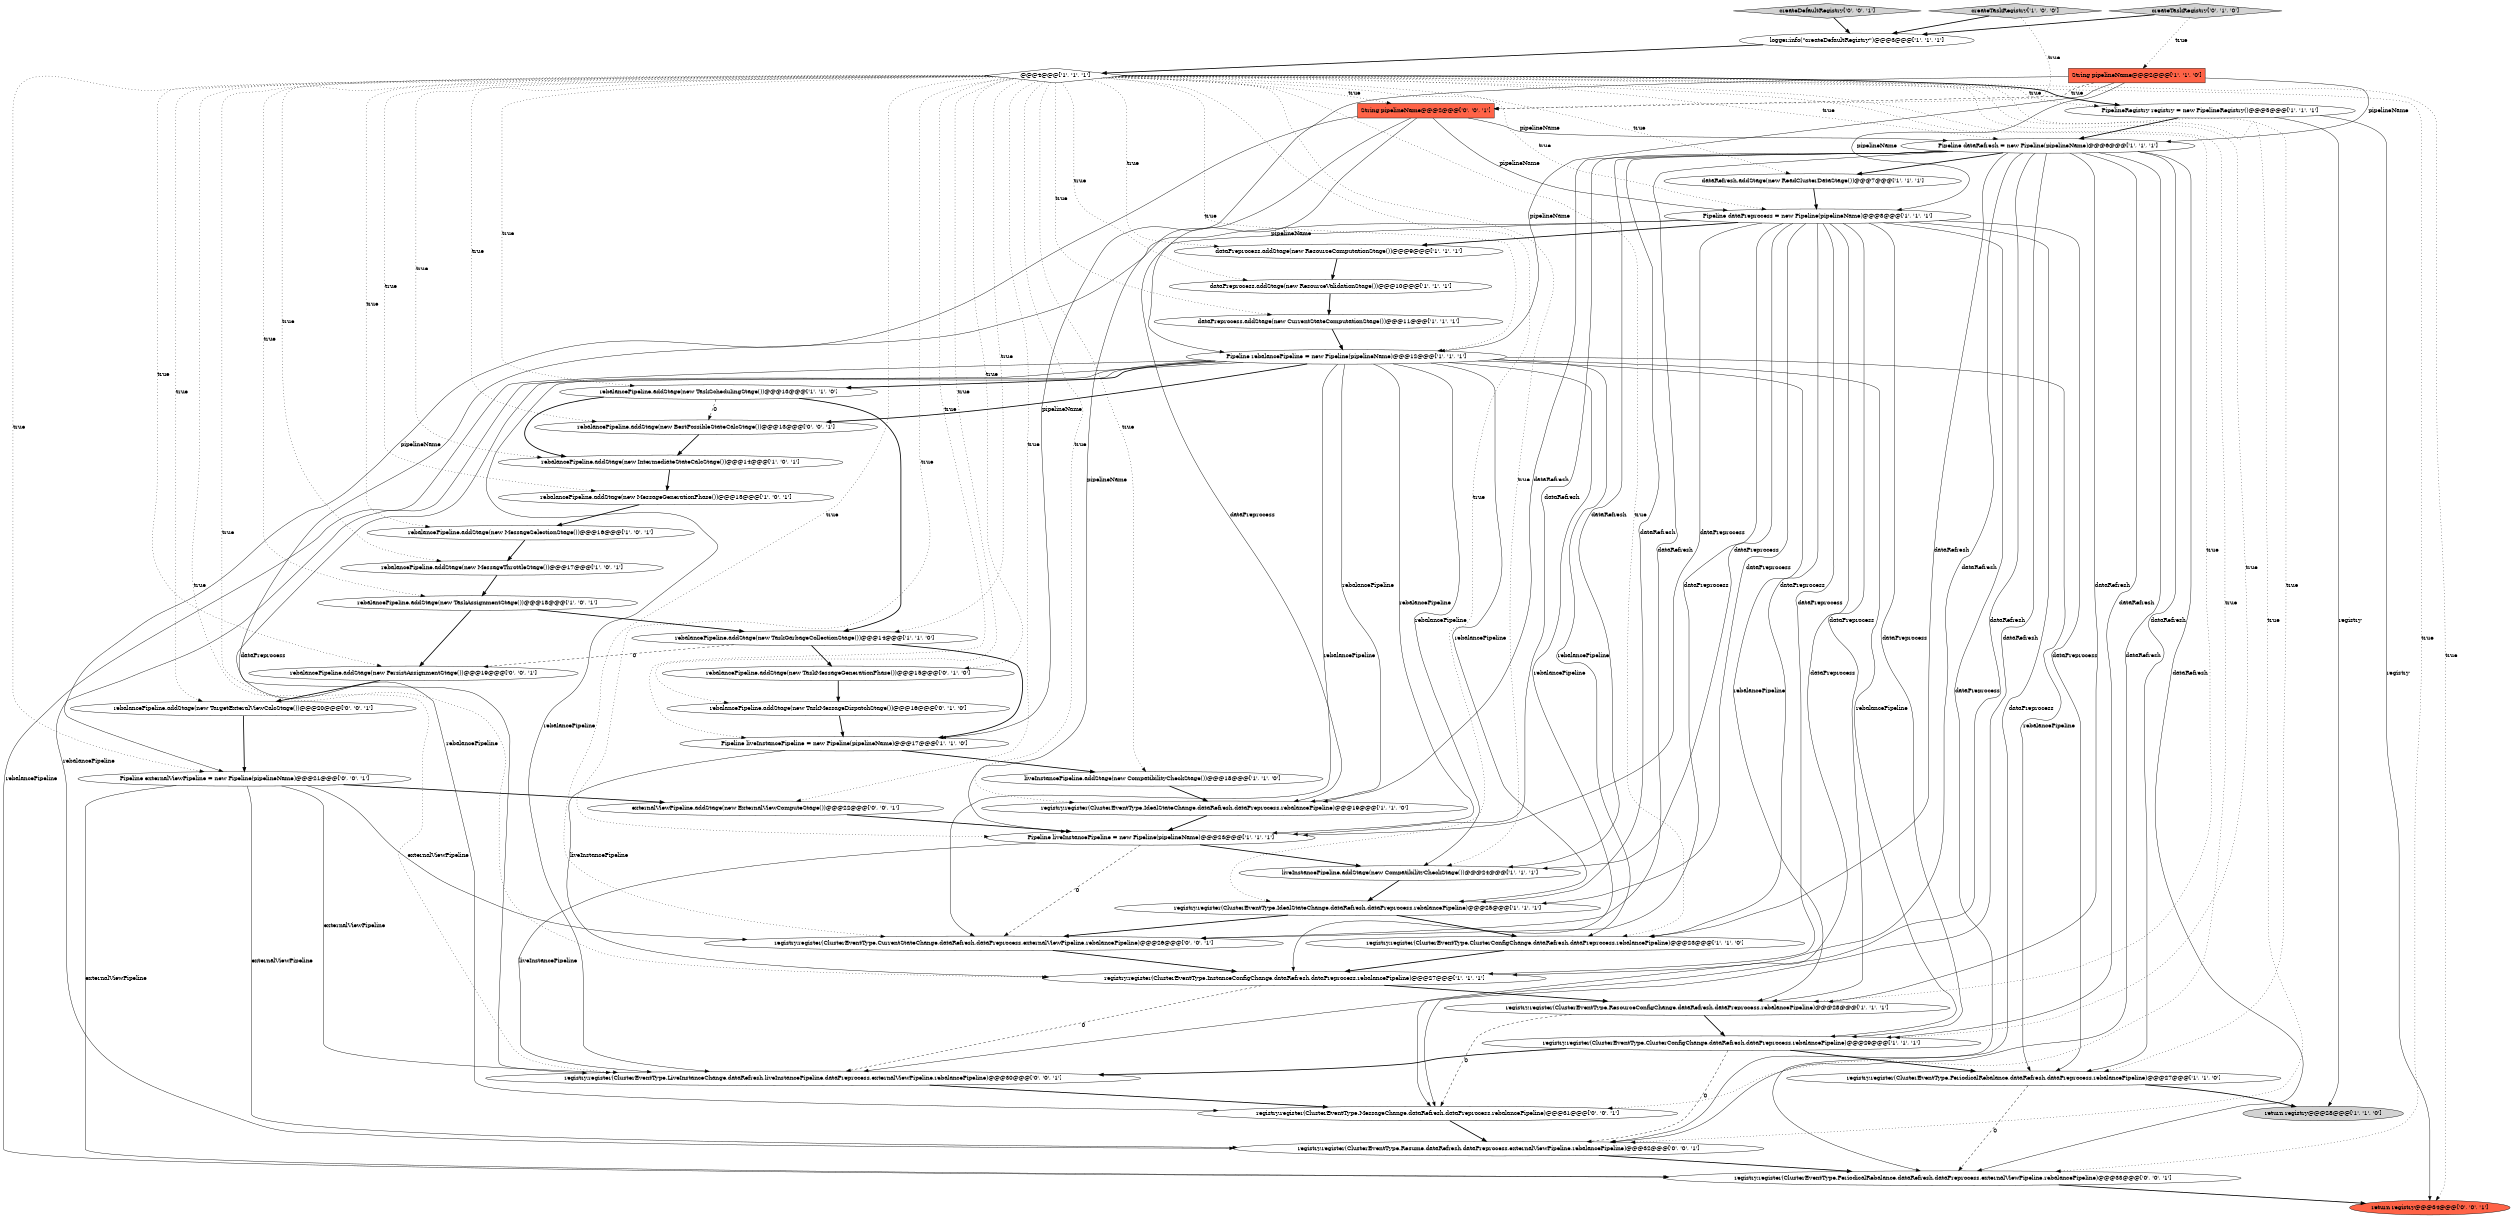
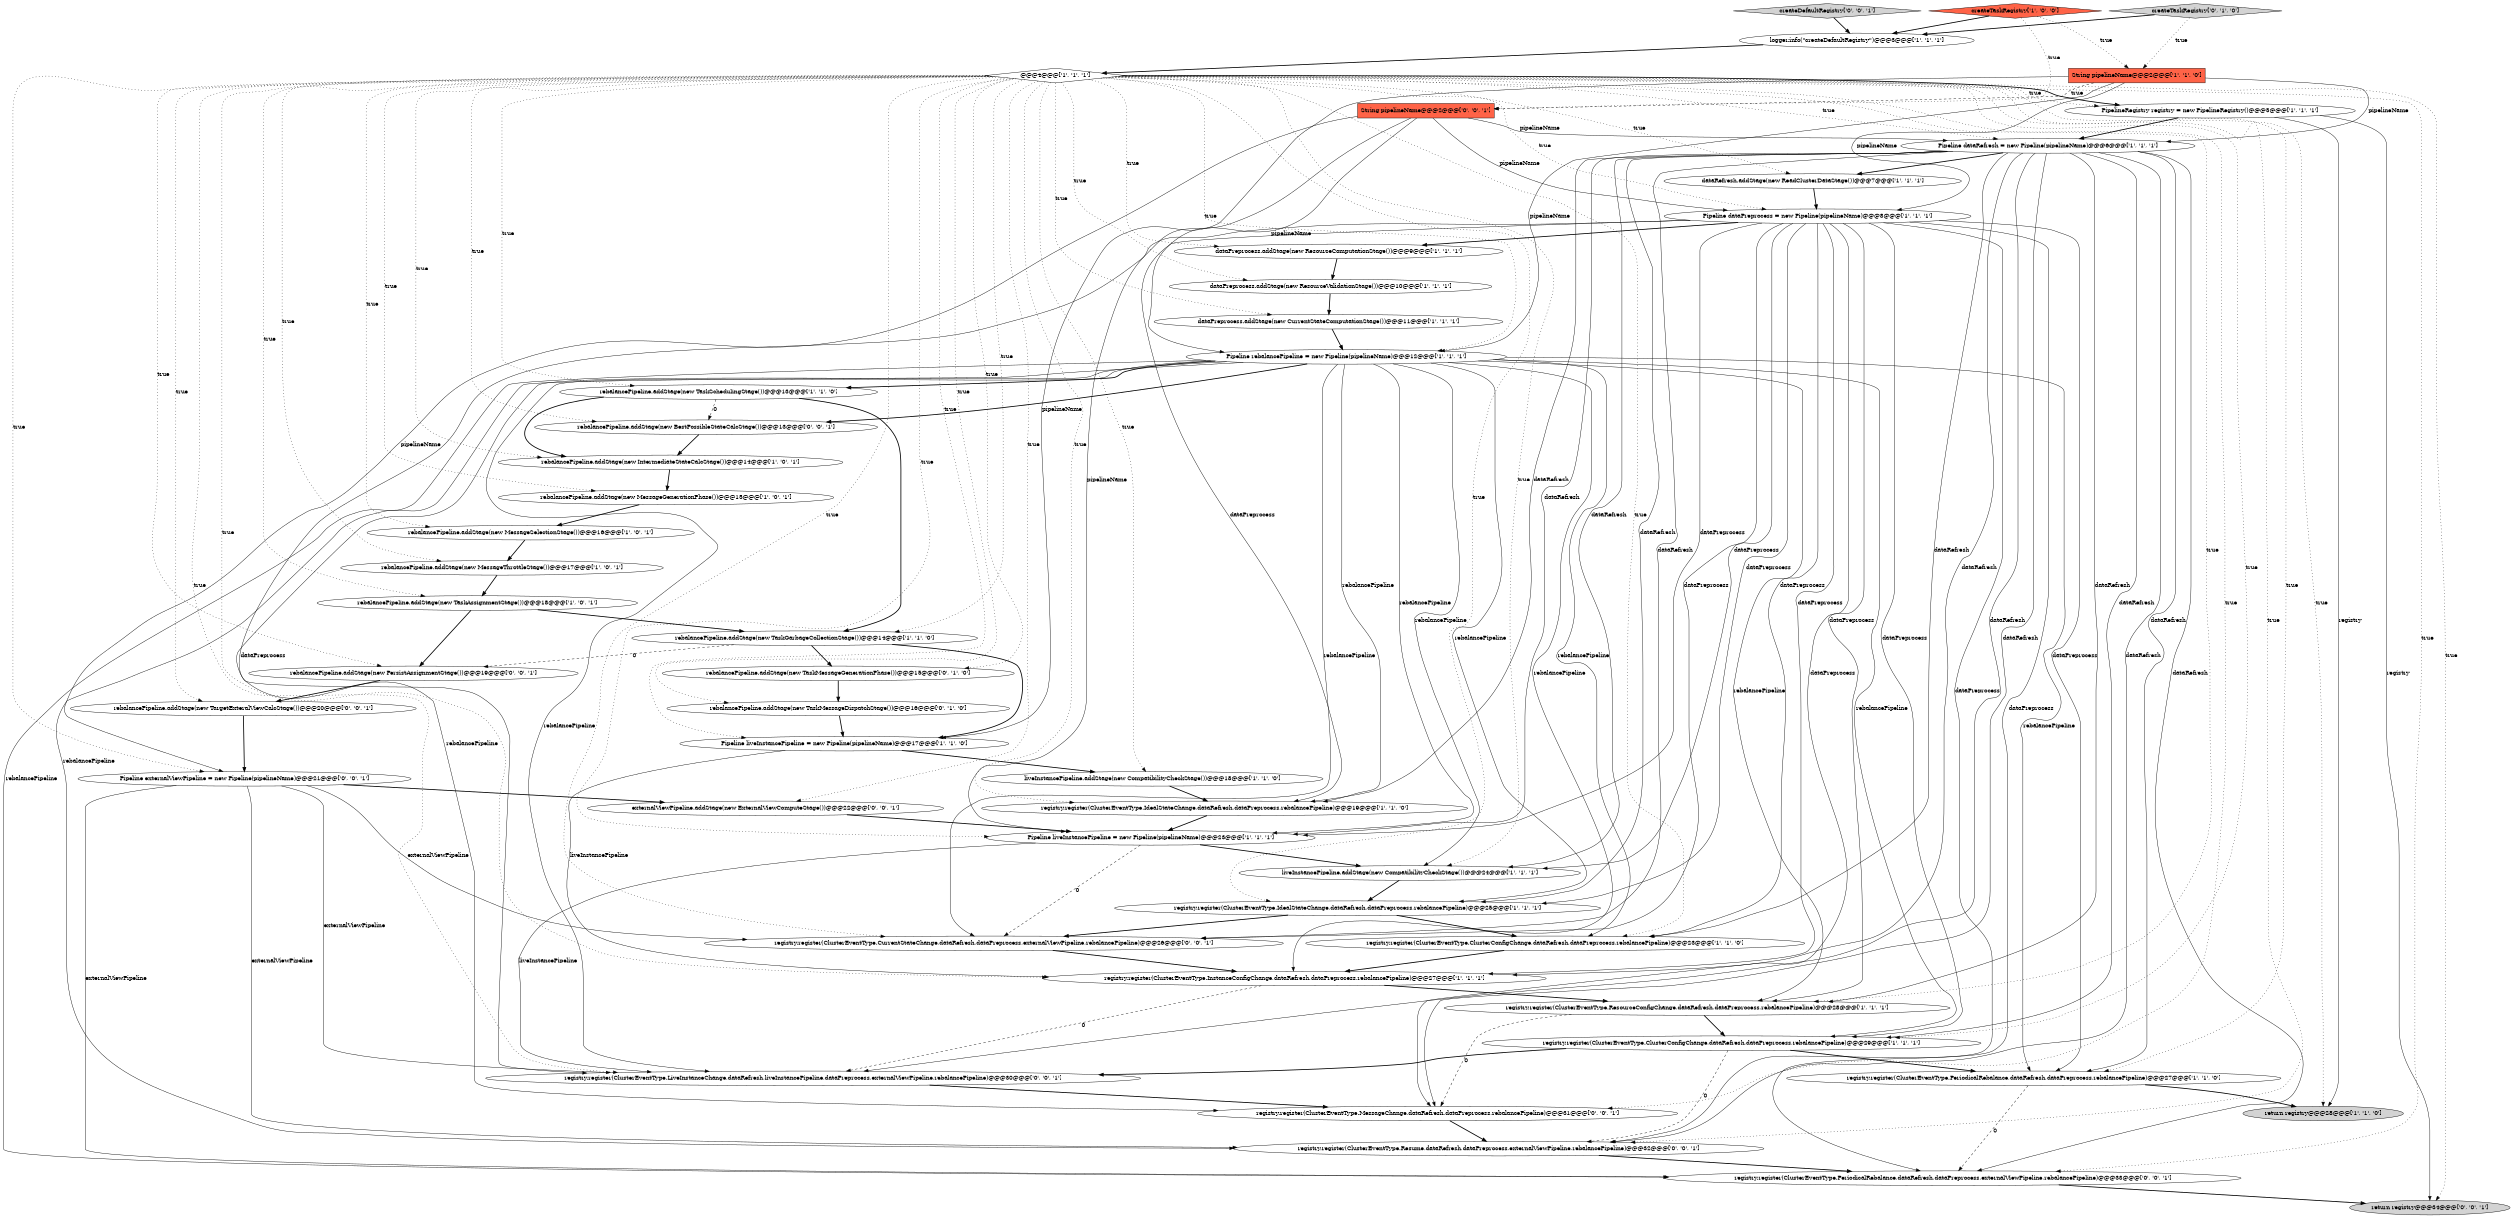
(2015, 11) -> (2015, 11)
none -> (2083, 37)
(1283, 88) -> (2082, 120)
(2430, 1208) -> (2430, 1208)
